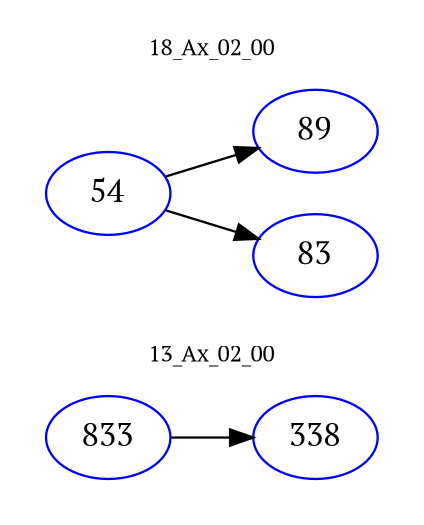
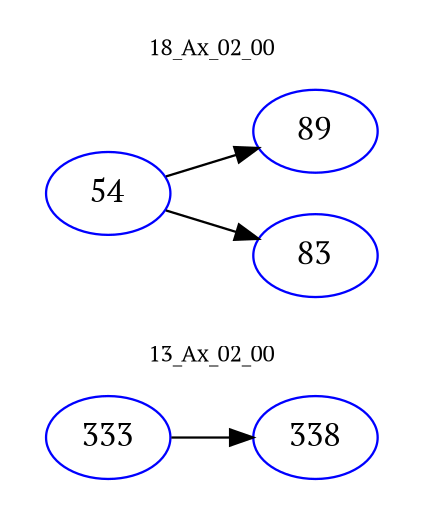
(108, 438) -> (108, 438)
